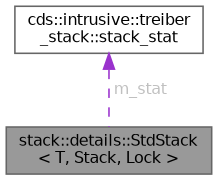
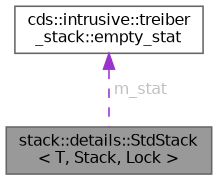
(109, 30) -> (109, 30)
